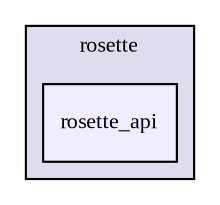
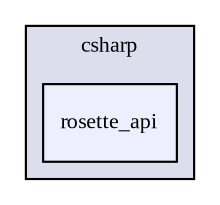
(110, 46) -> (110, 46)
